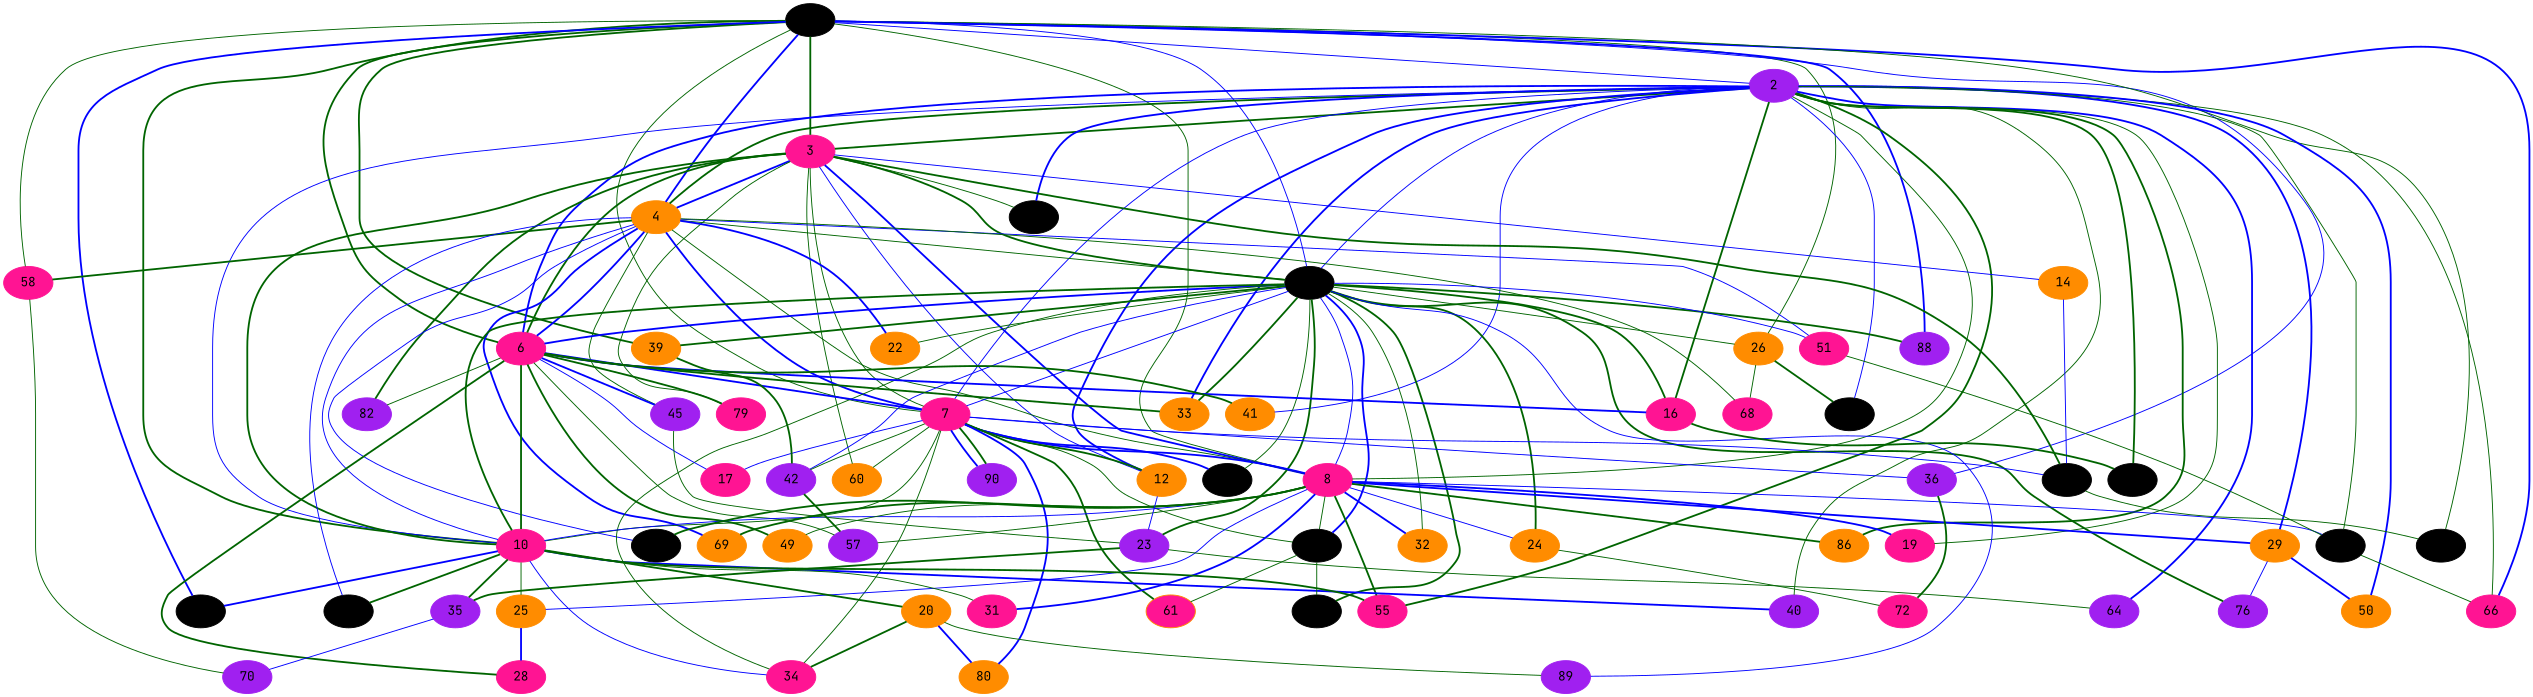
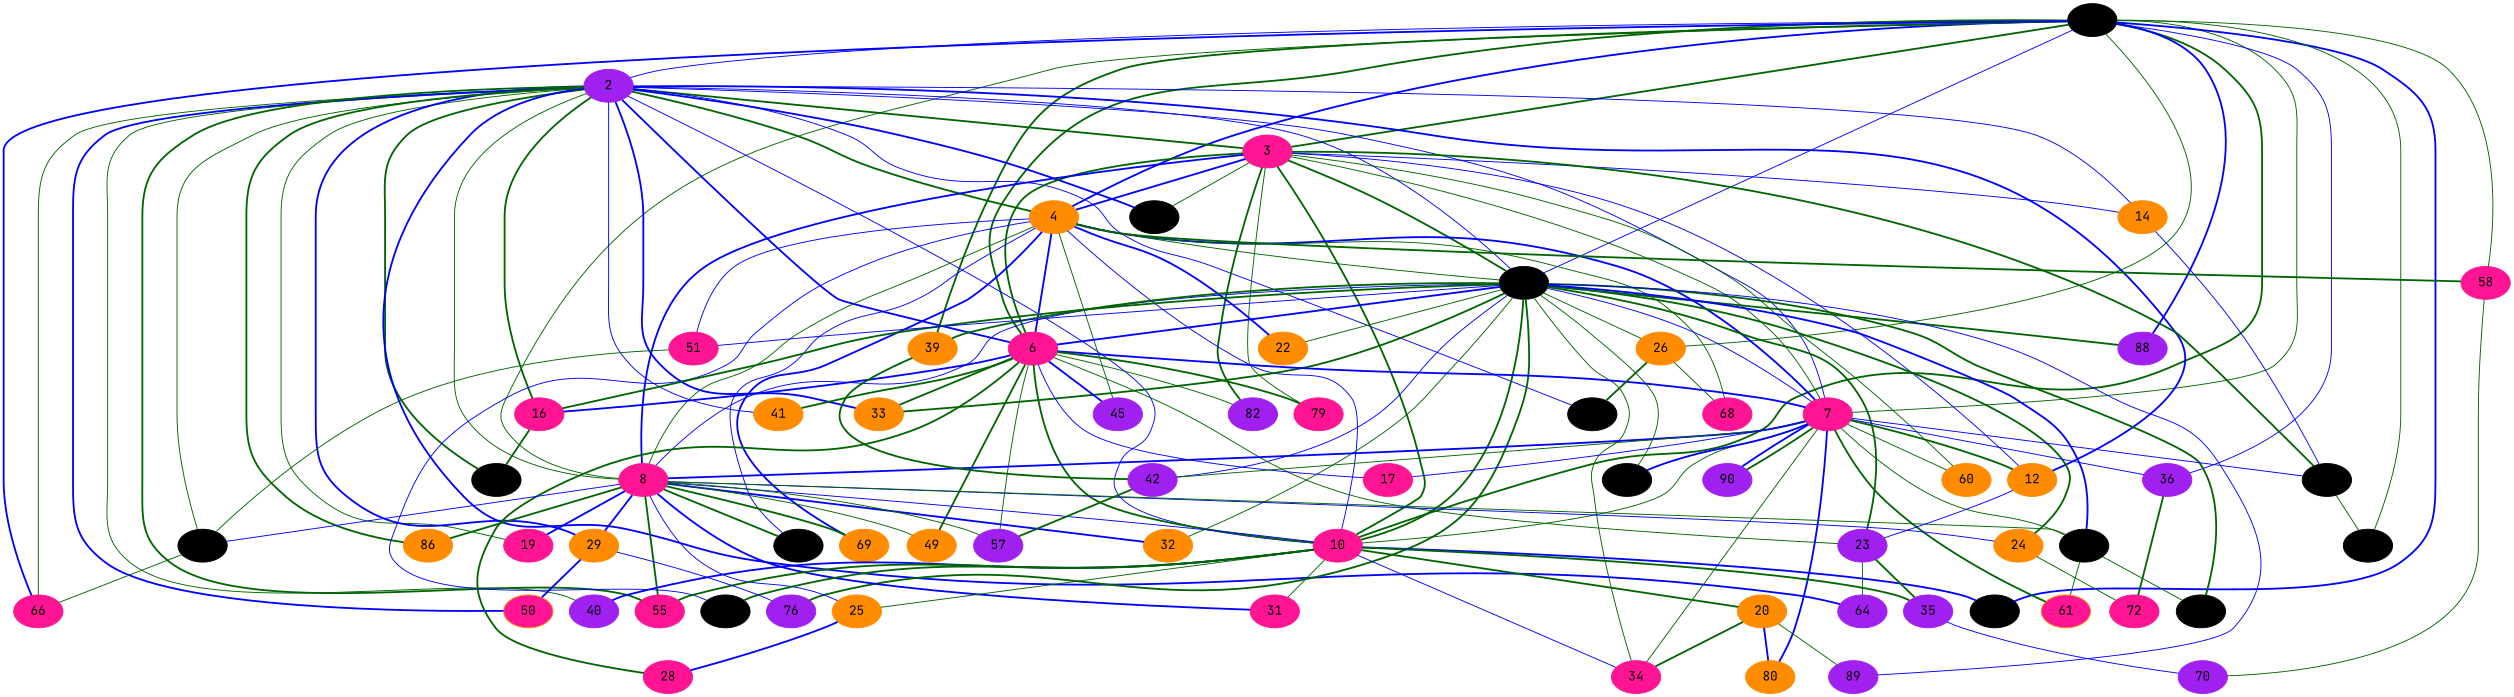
none -> (1356, 93)
(883, 523) -> (1370, 500)
(2366, 611) -> (528, 611)
